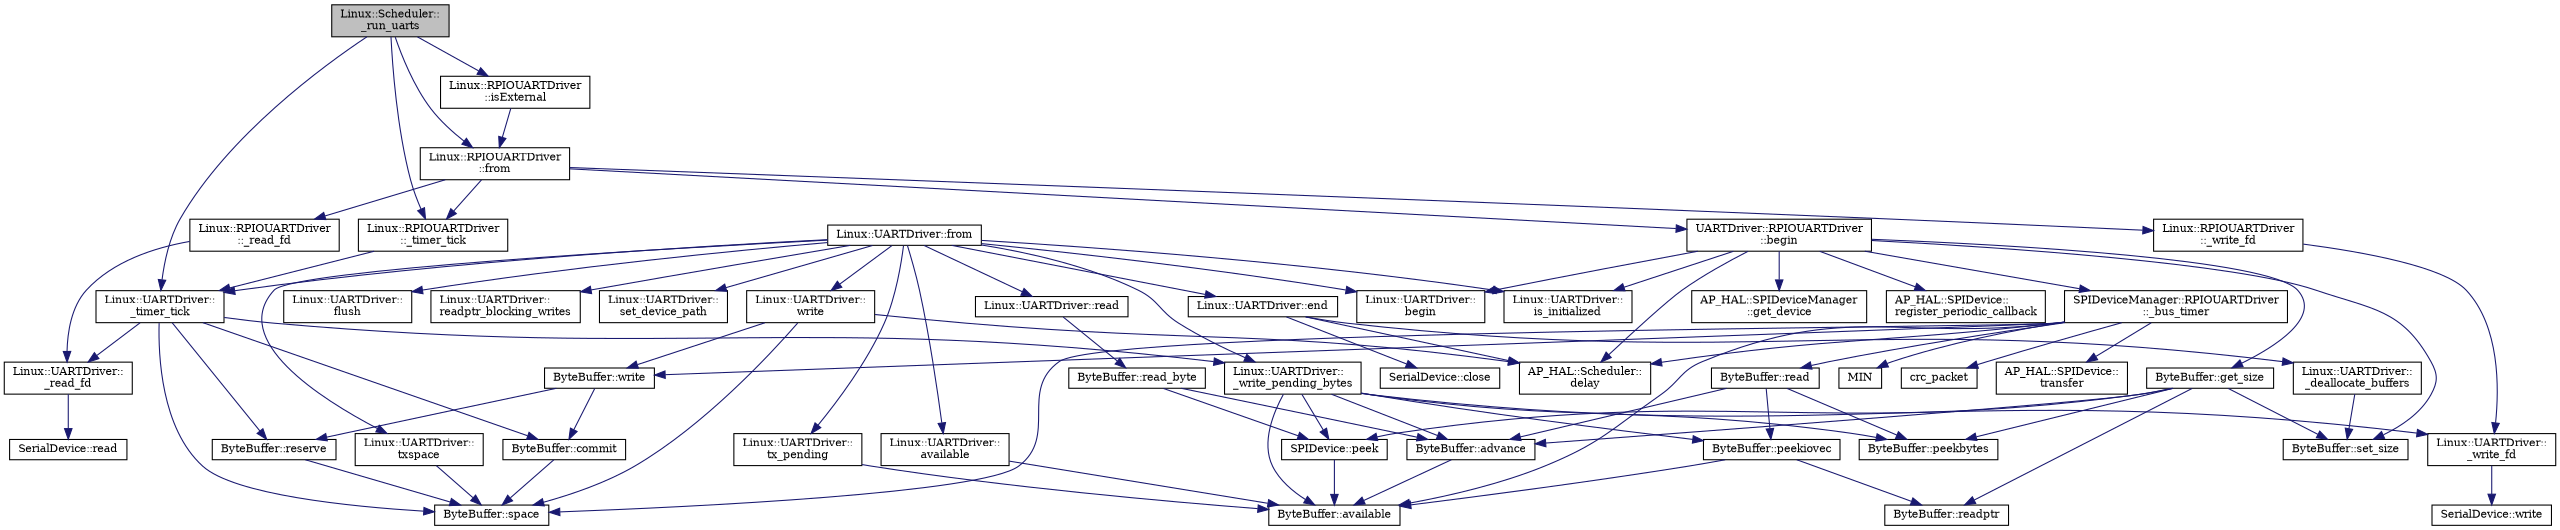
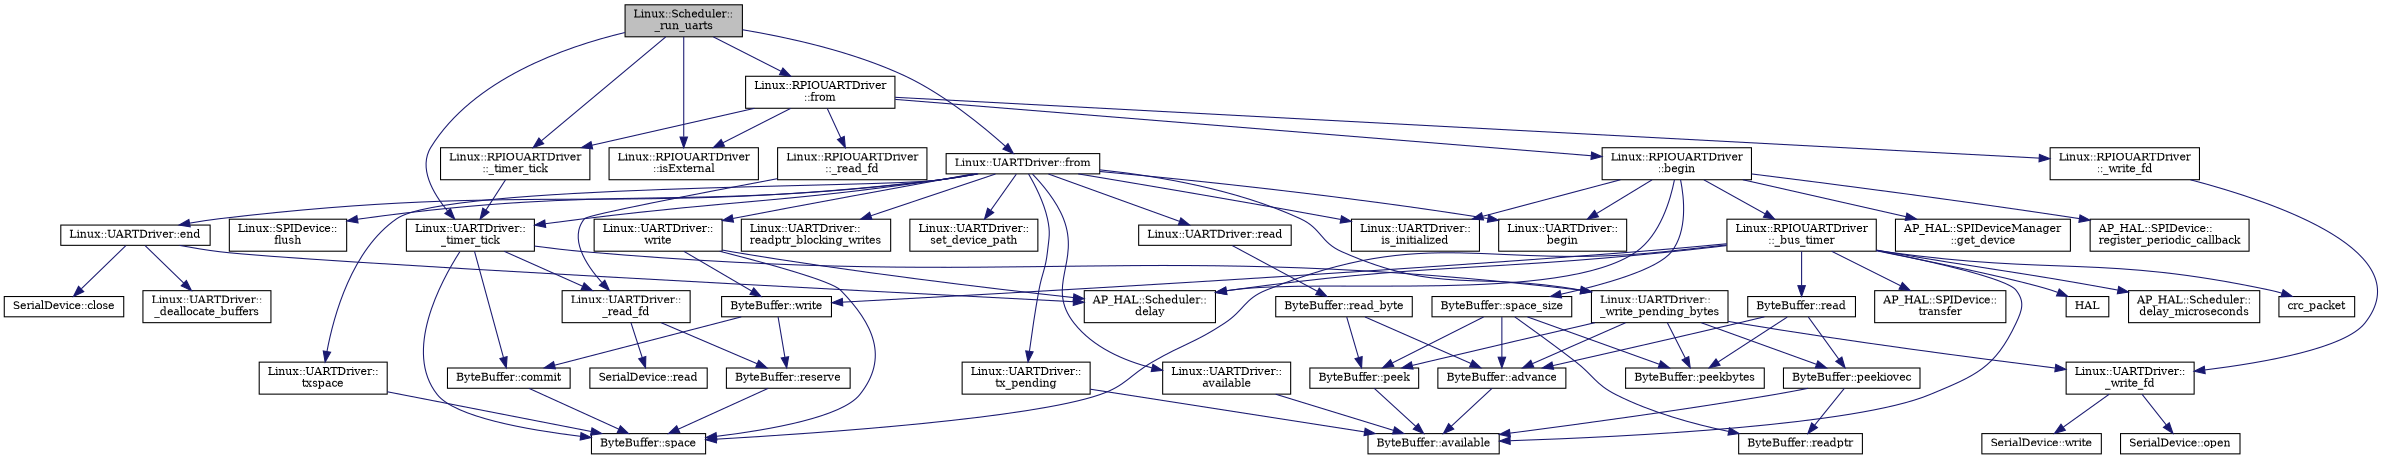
none -> (884, 67)
(507, 123) -> (757, 126)
(1779, 235) -> (1677, 164)
(348, 307) -> (288, 235)
(2176, 307) -> (1802, 235)
none -> (2194, 307)
(216, 377) -> (709, 343)
(1860, 378) -> (2087, 307)
(2210, 378) -> (1502, 307)
none -> (2180, 444)
(1334, 450) -> (1364, 378)
(2346, 450) -> none
(1269, 453) -> none
